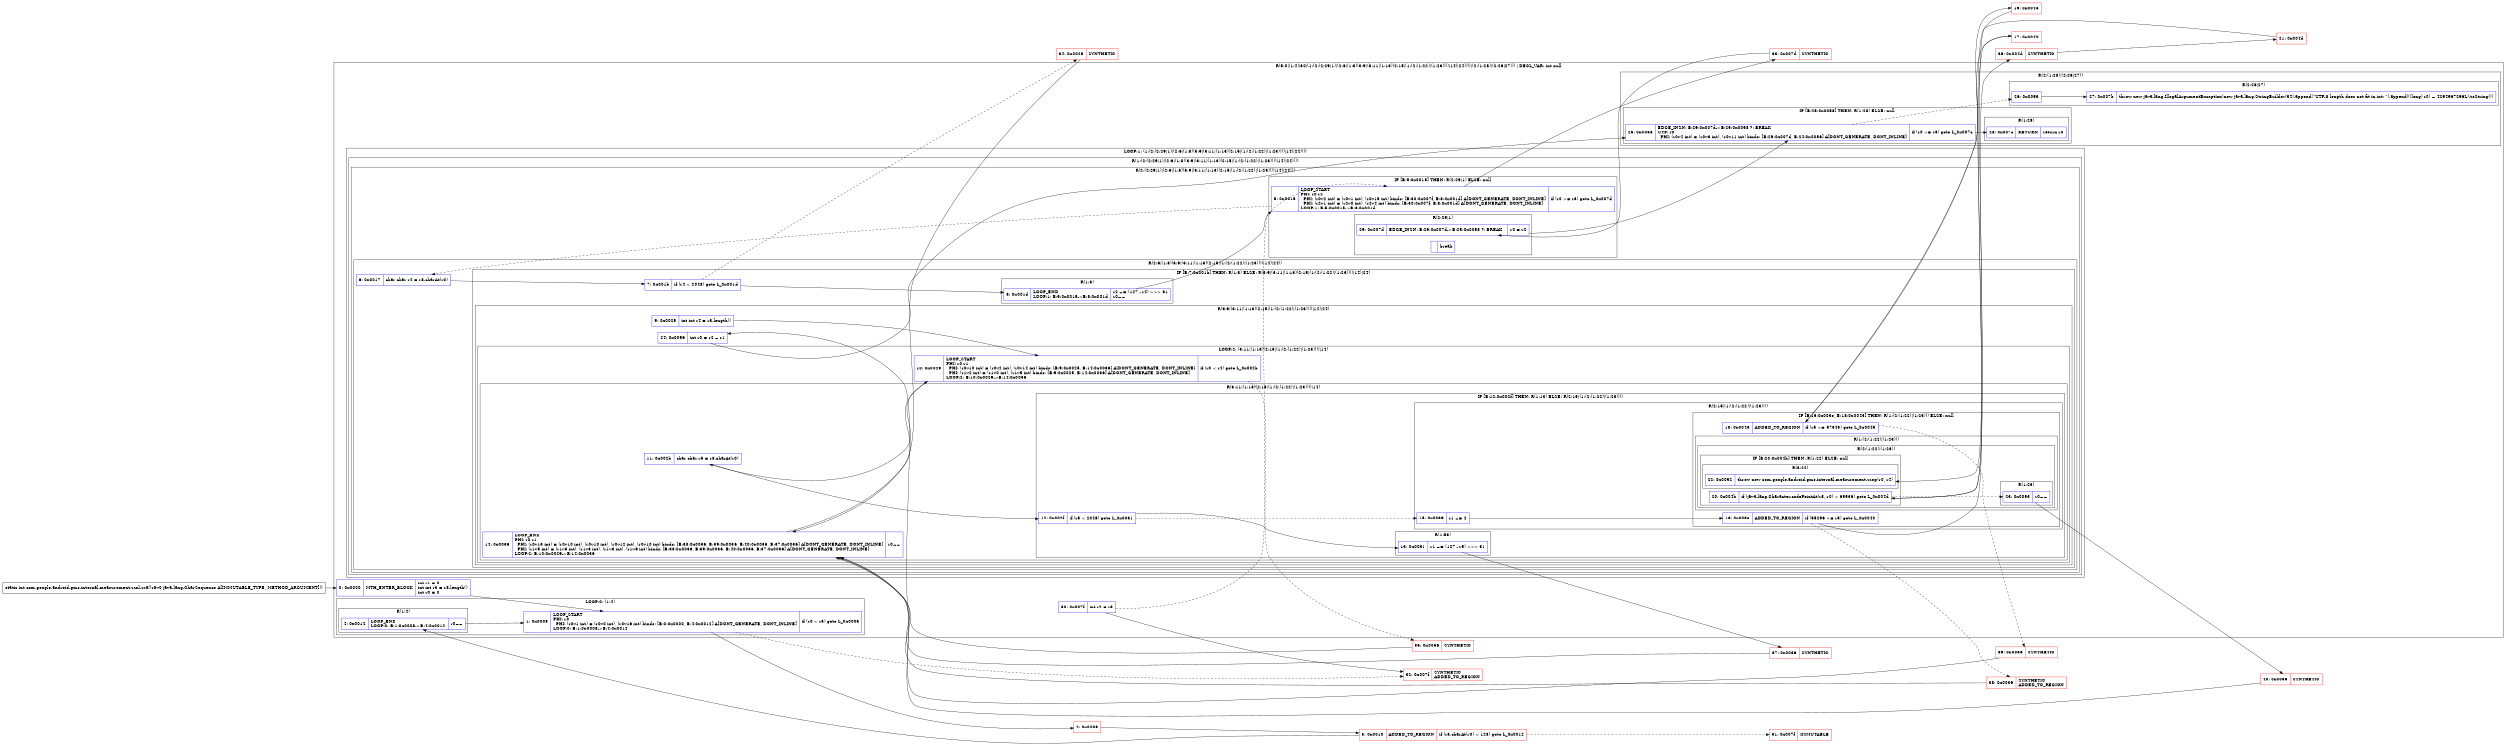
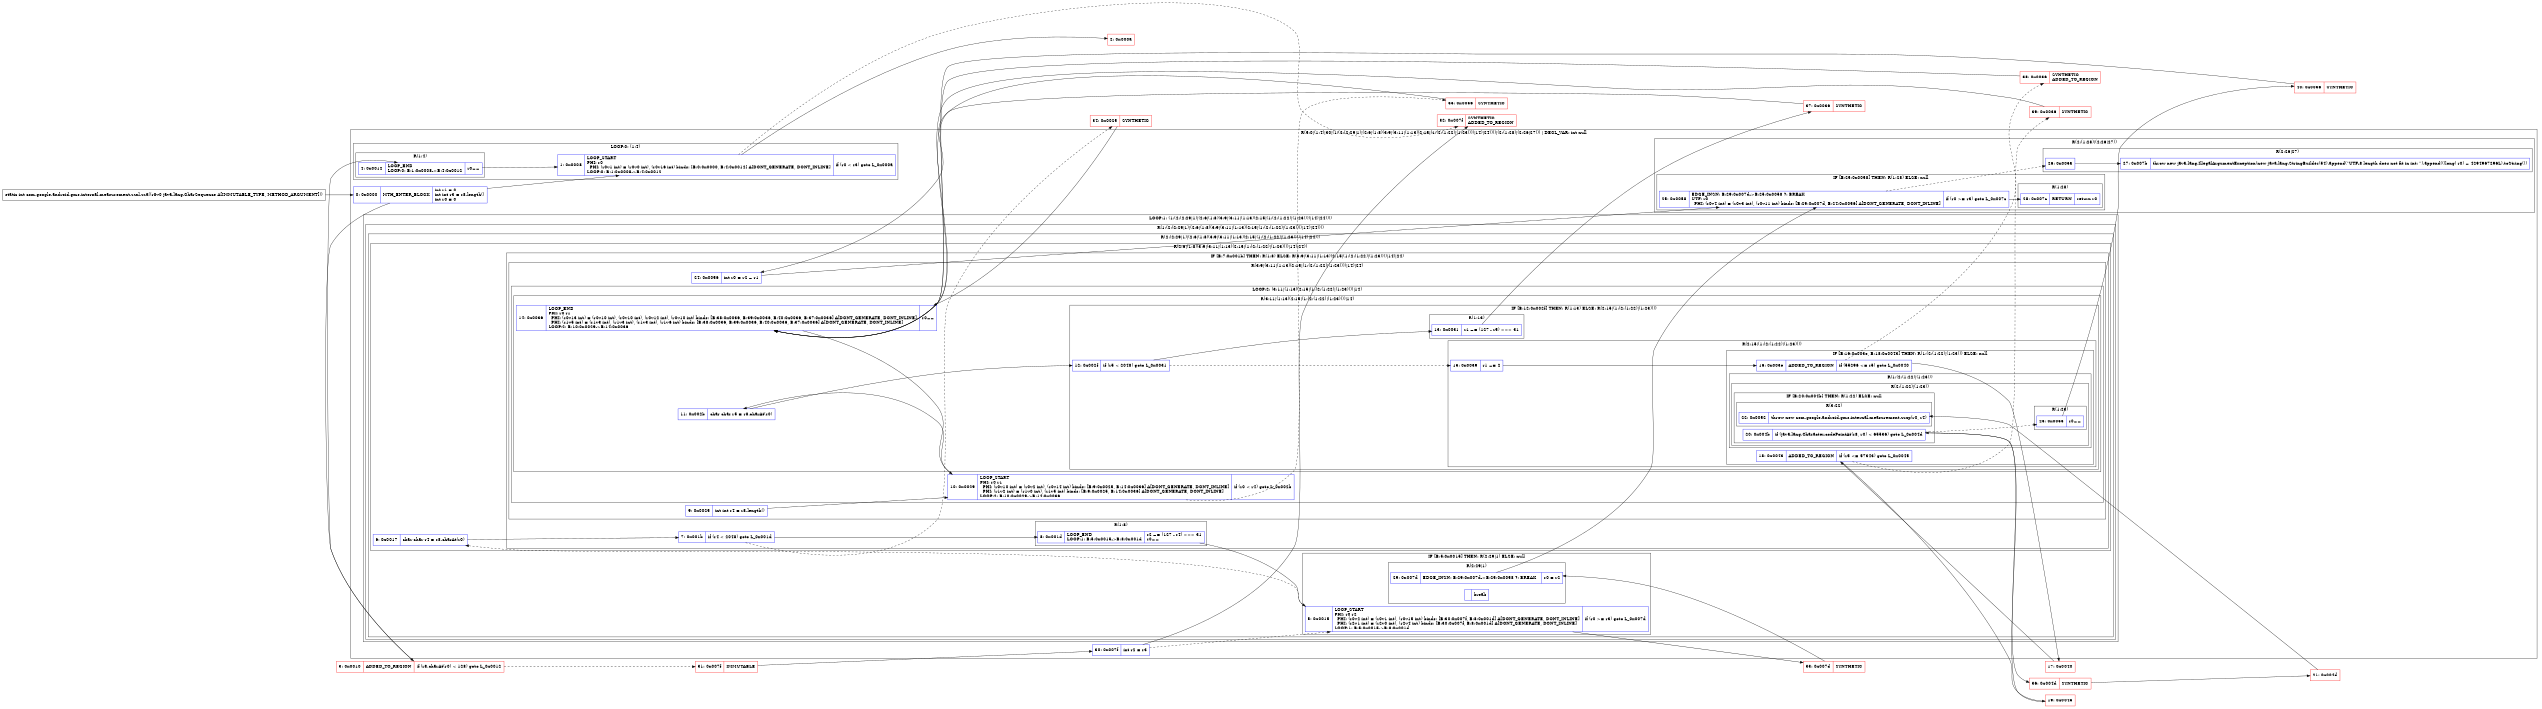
(1443, 535) -> (1477, 318)
none -> (874, 660)
(1228, 730) -> (326, 429)
